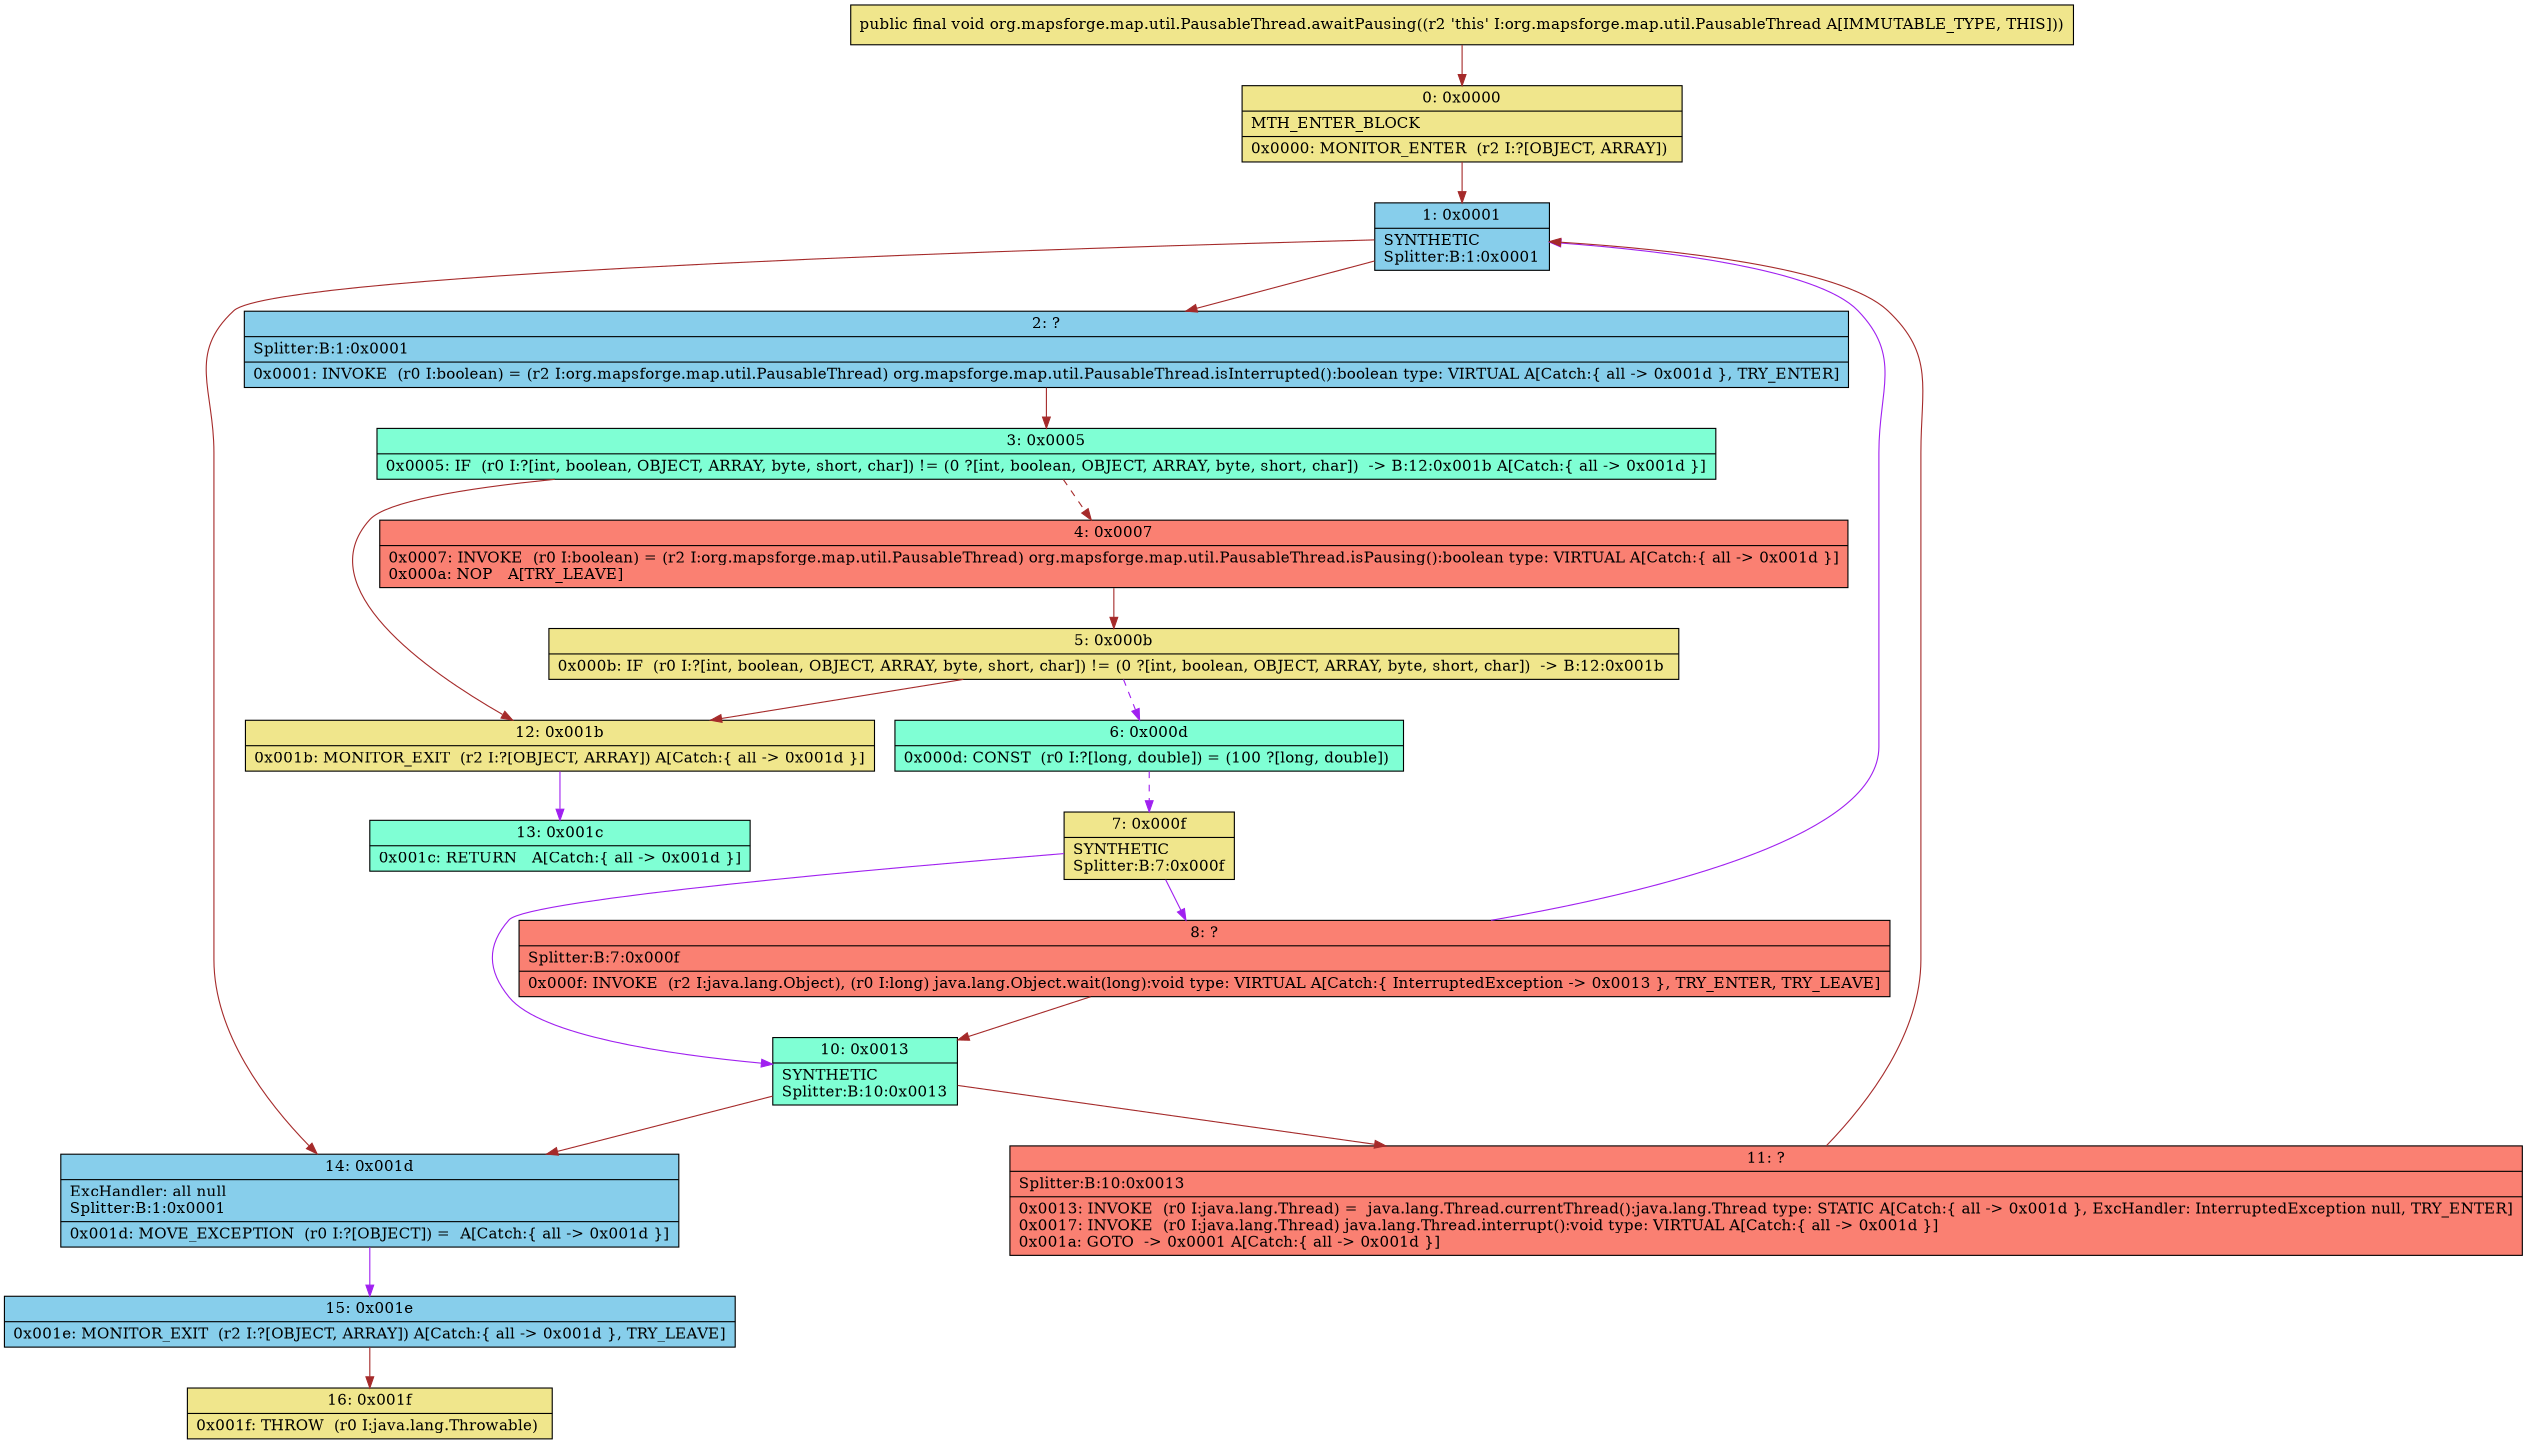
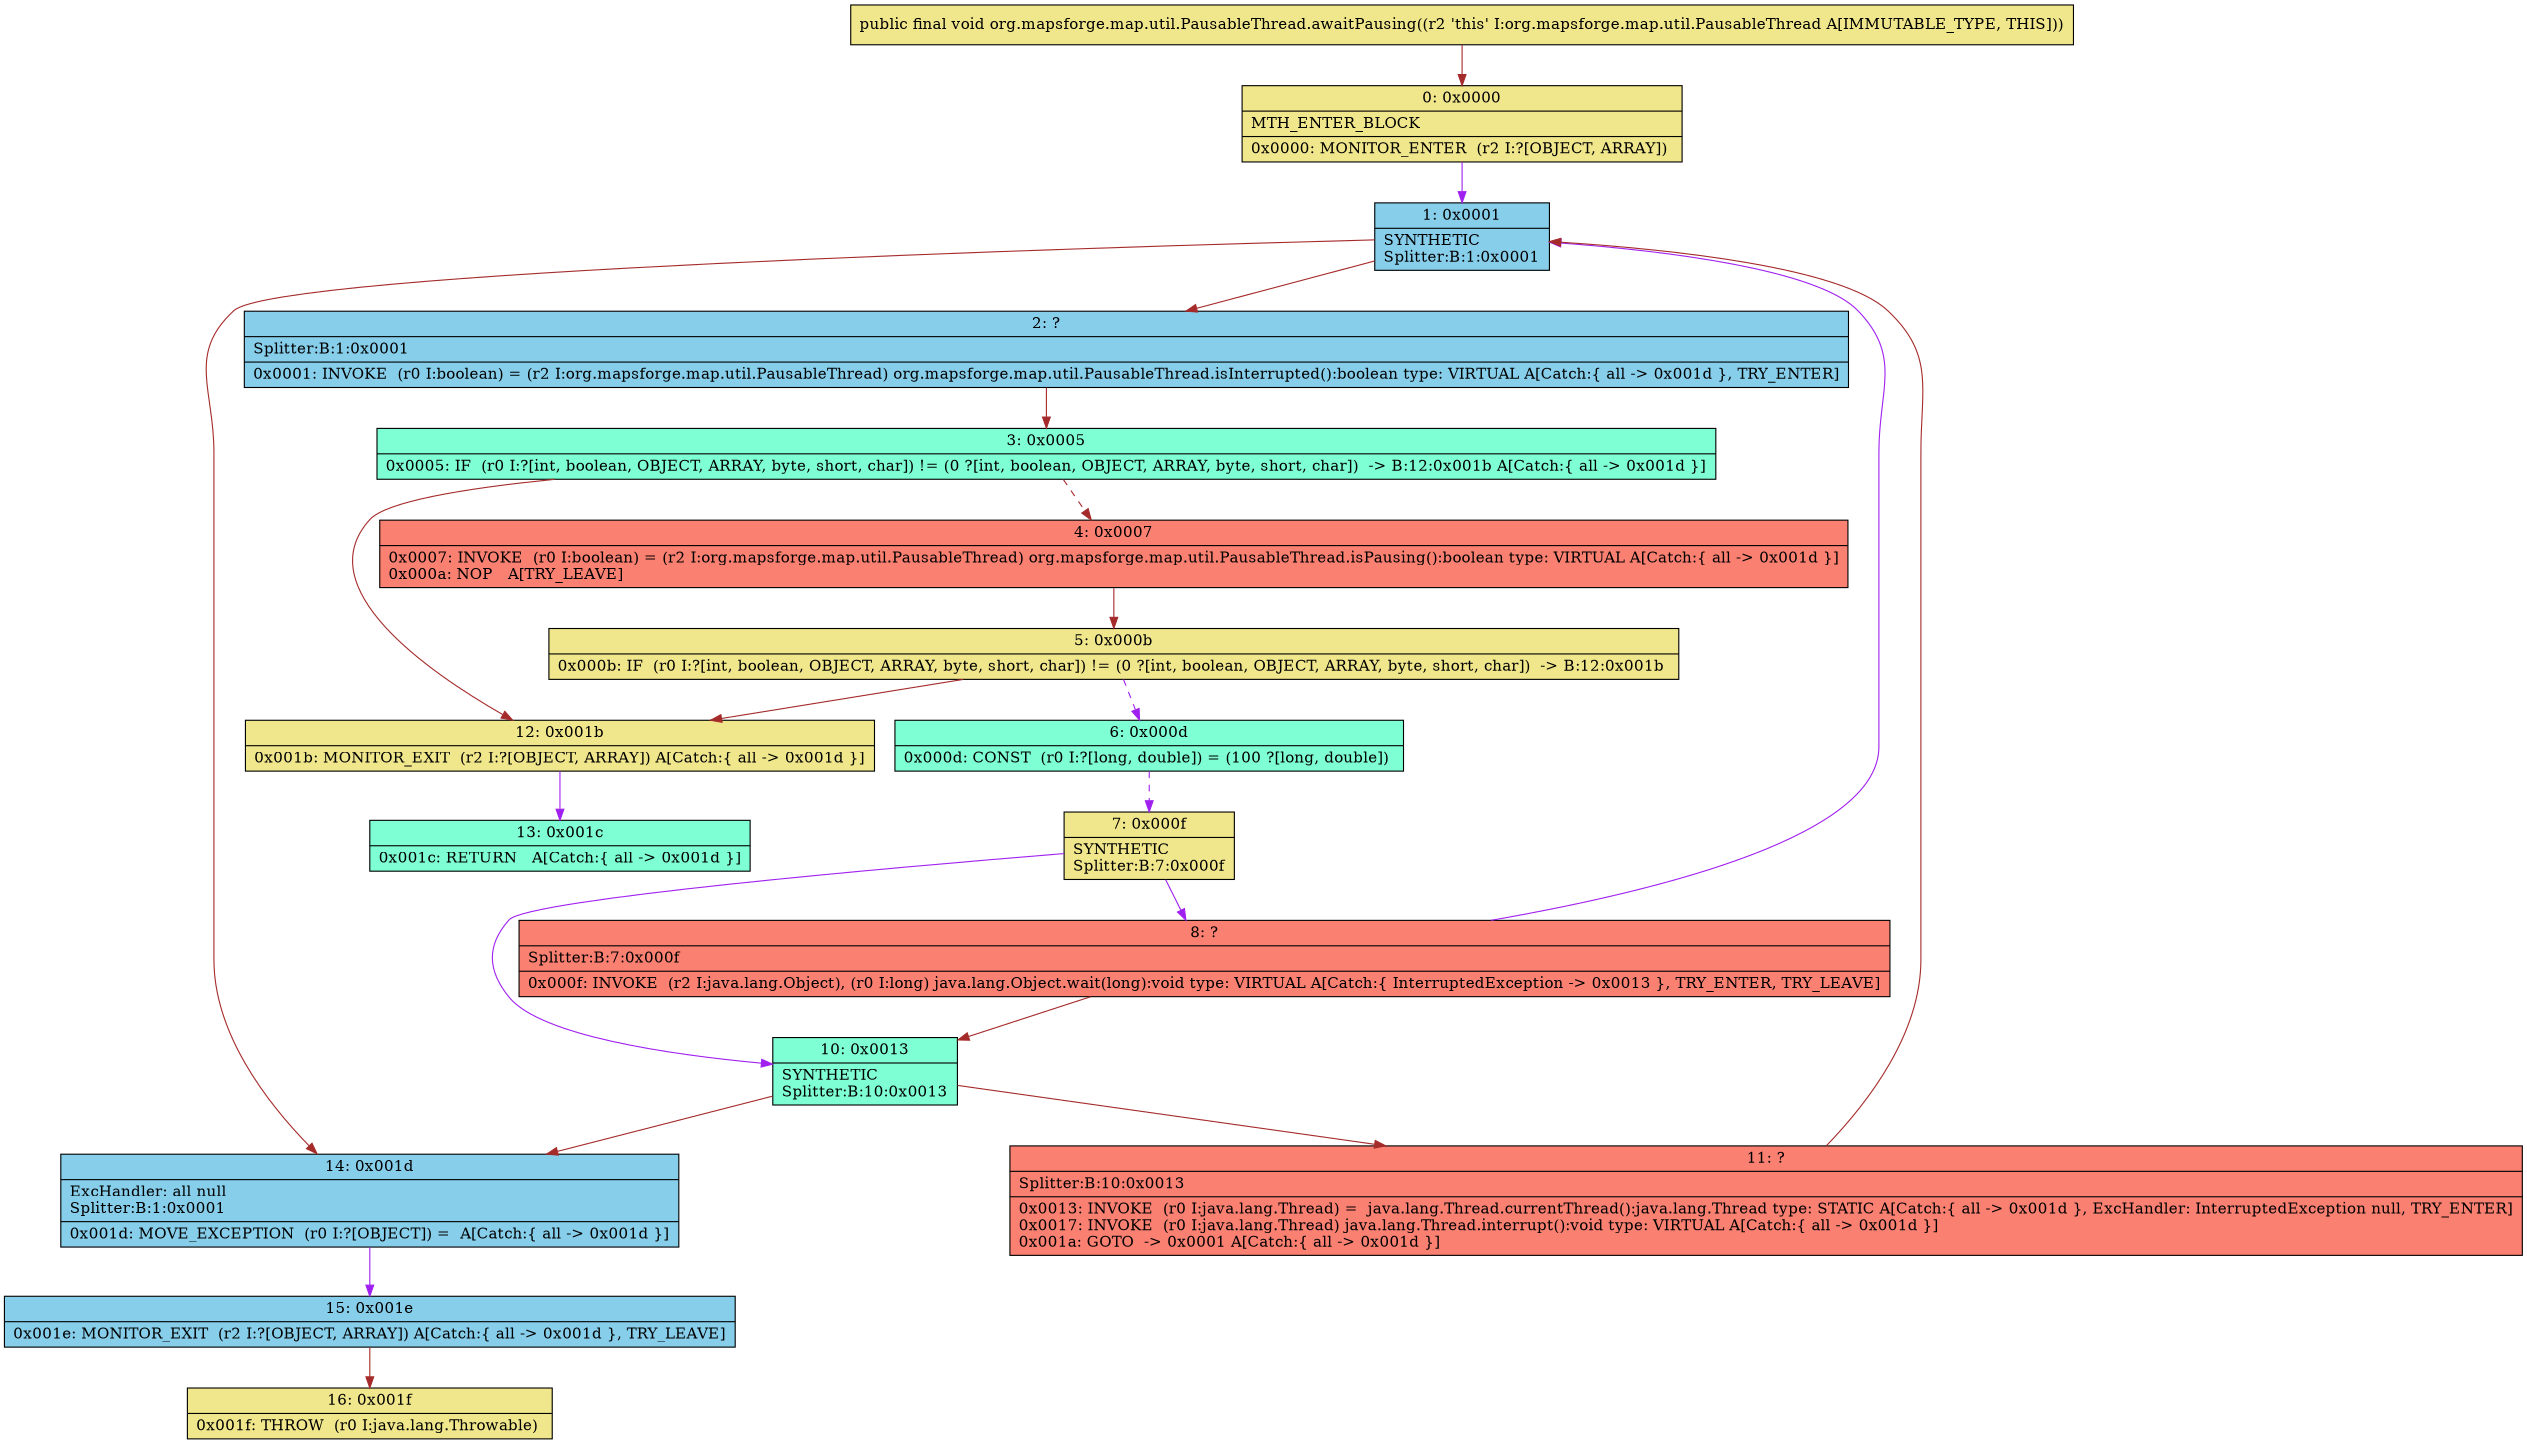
(1462, 177) -> (1462, 177)
